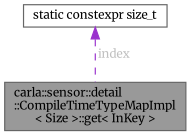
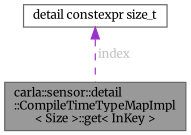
(95, 16) -> (95, 16)
